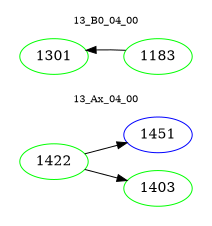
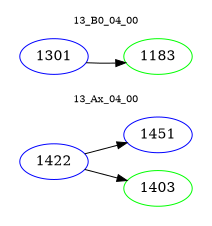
(111, 50) -> (101, 63)
(54, 57) -> (54, 57)
(54, 162) -> (54, 162)
